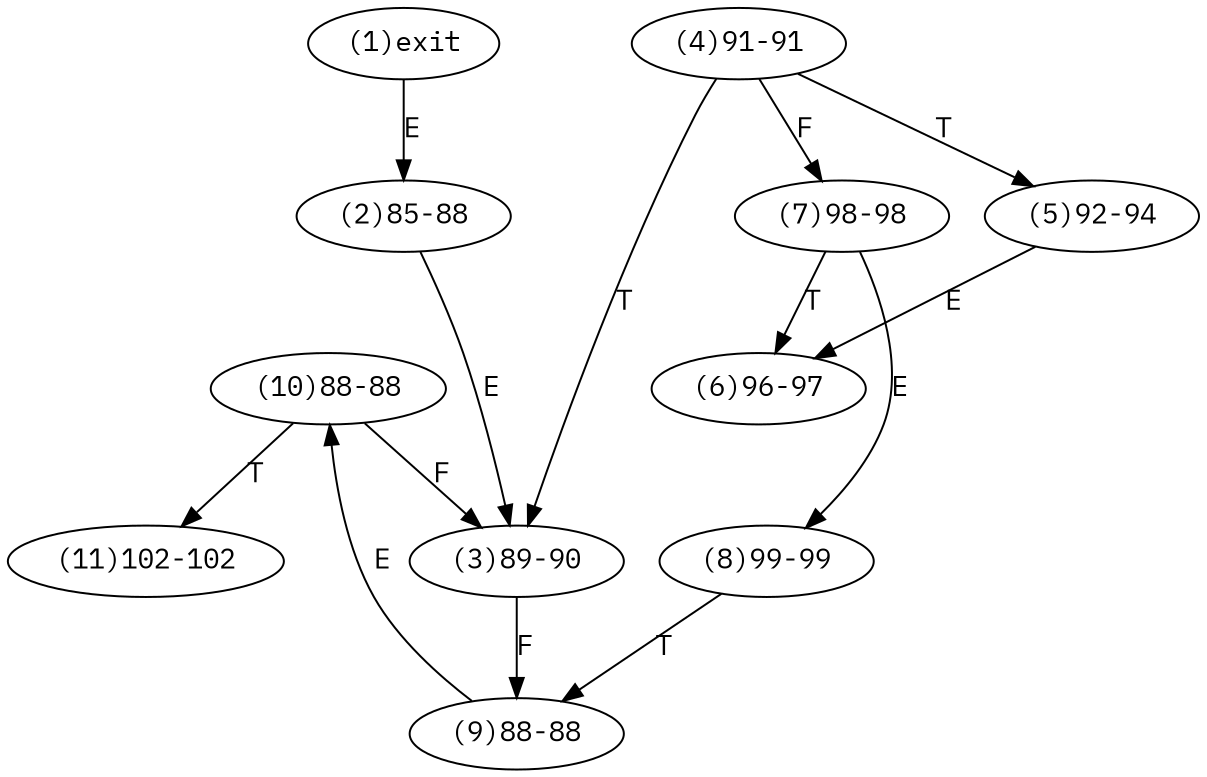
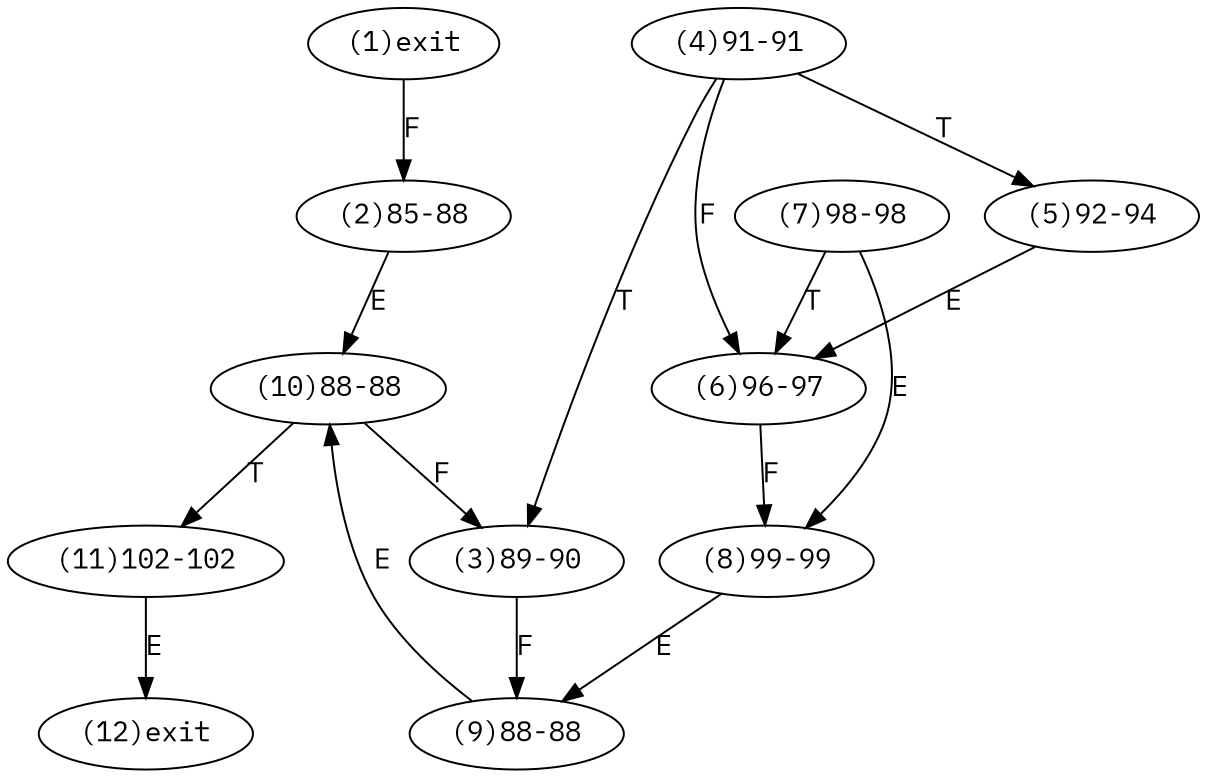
(785, 121) -> (696, 208)
(413, 130) -> (413, 130)
(471, 376) -> (370, 294)
none -> (762, 465)
(664, 648) -> (664, 648)
none -> (146, 734)
